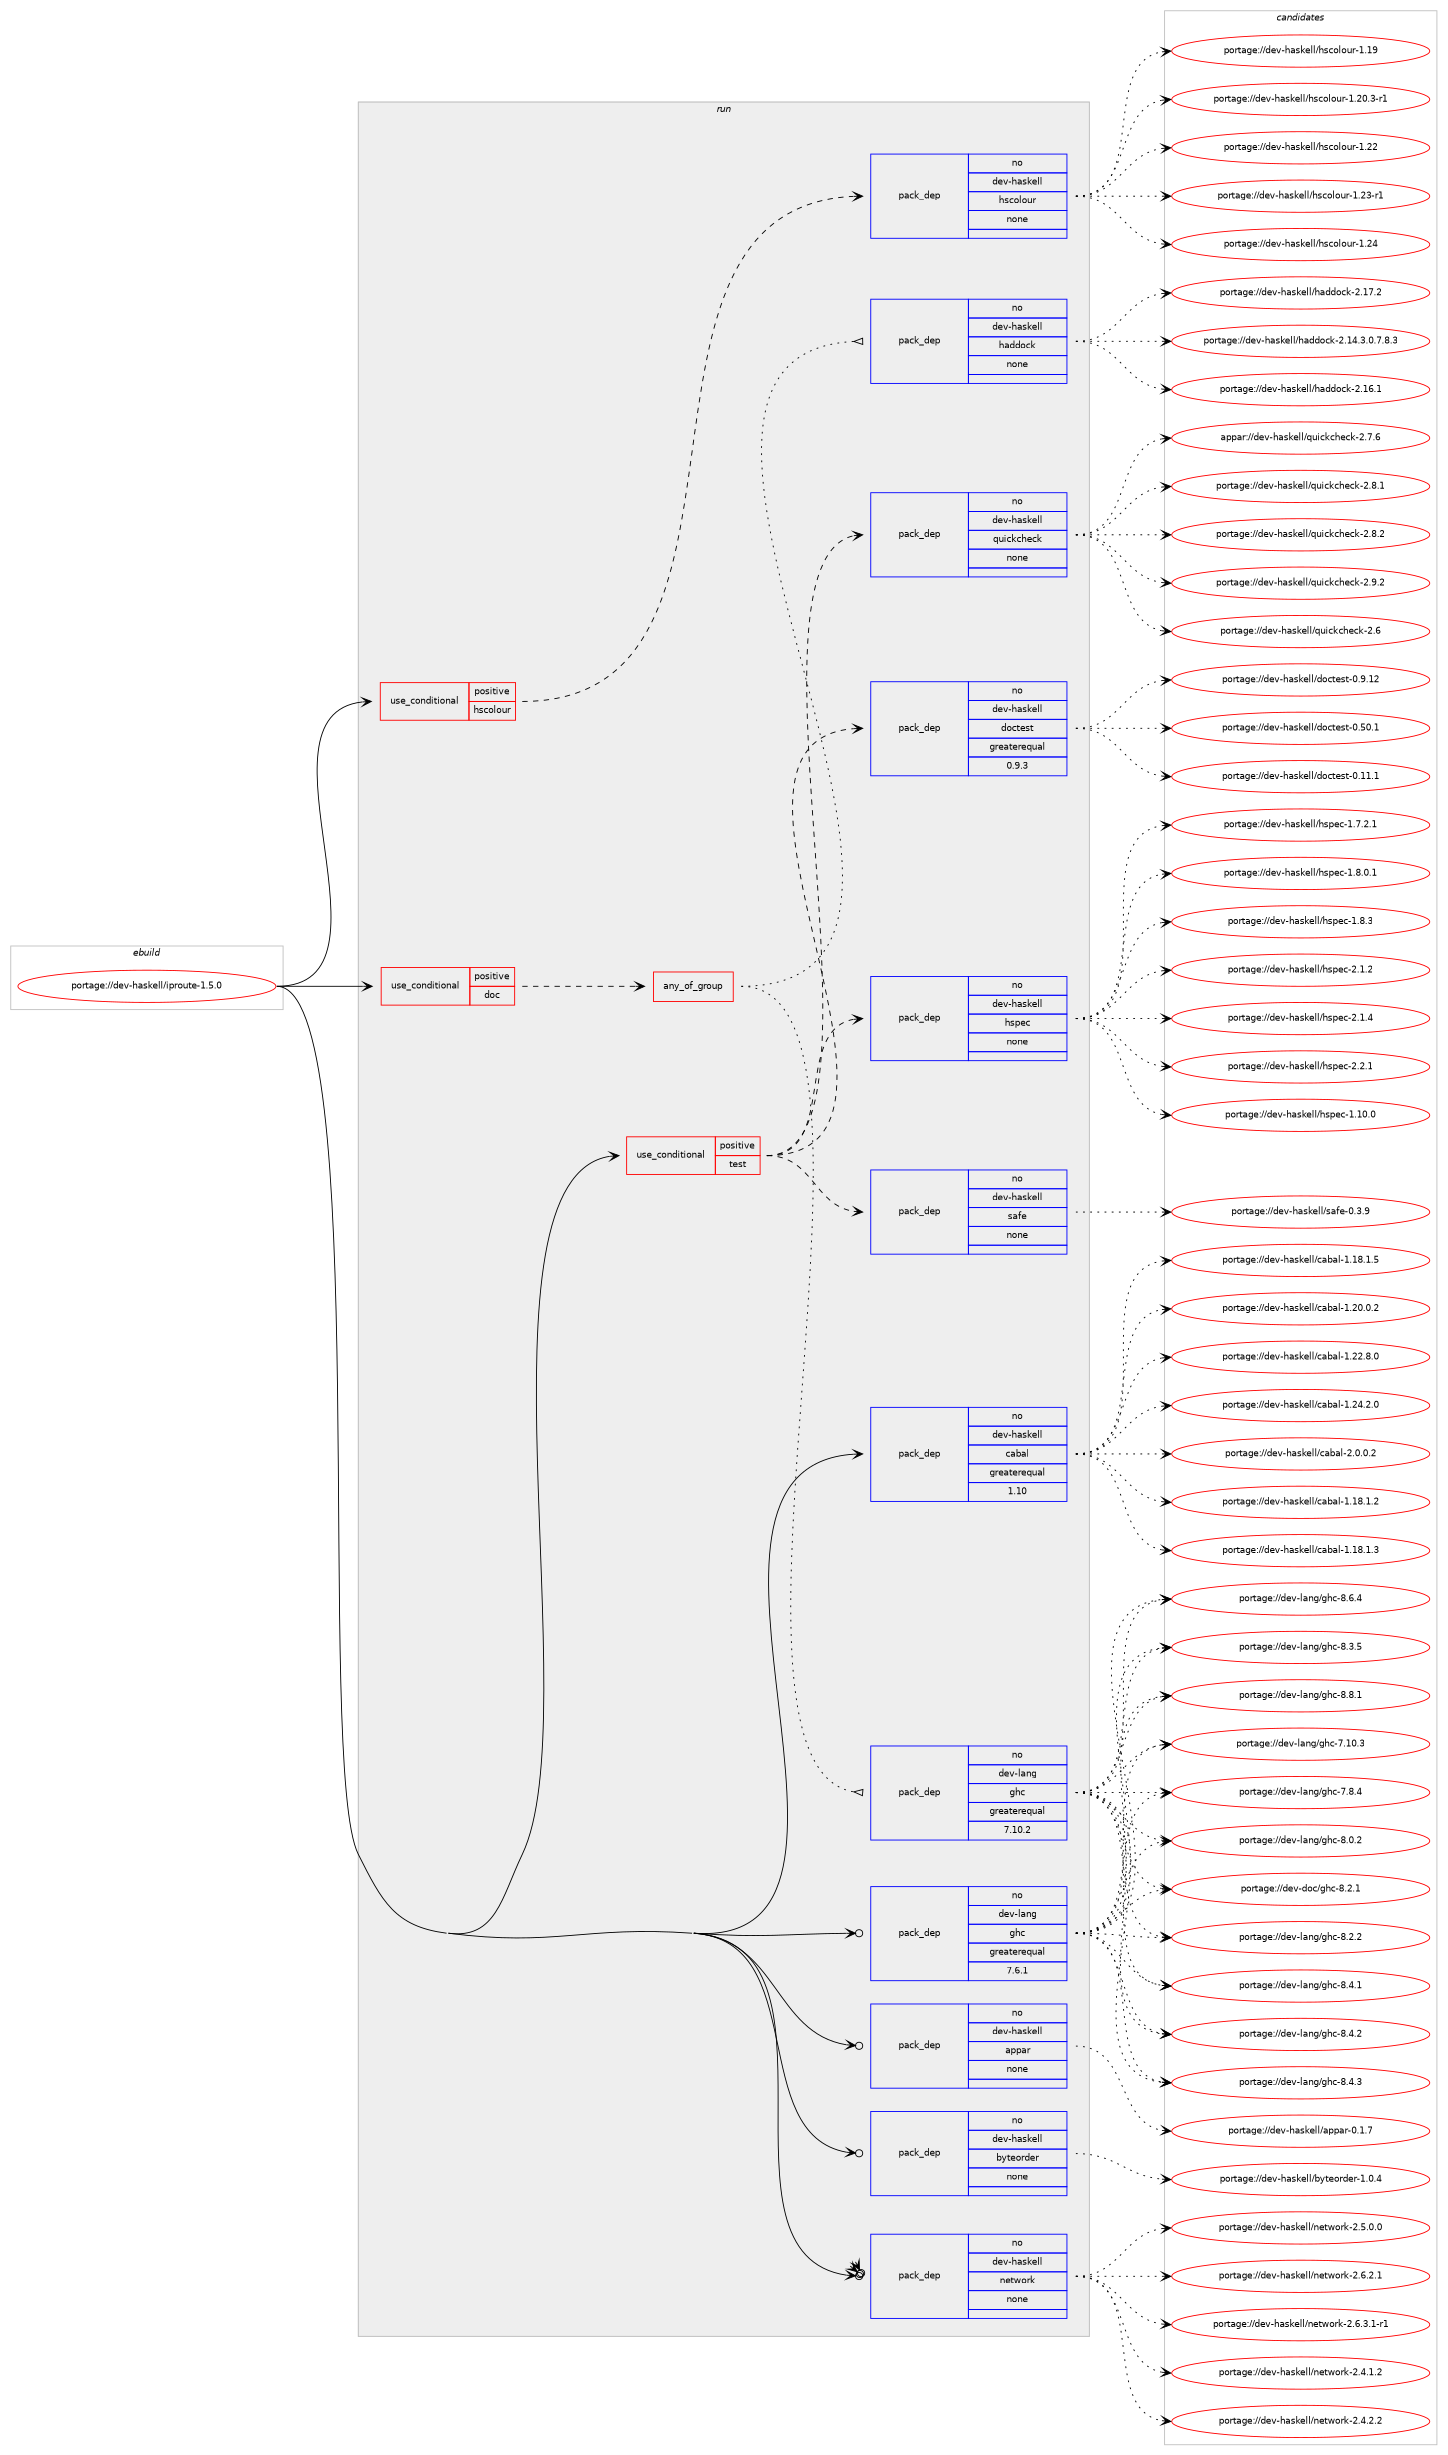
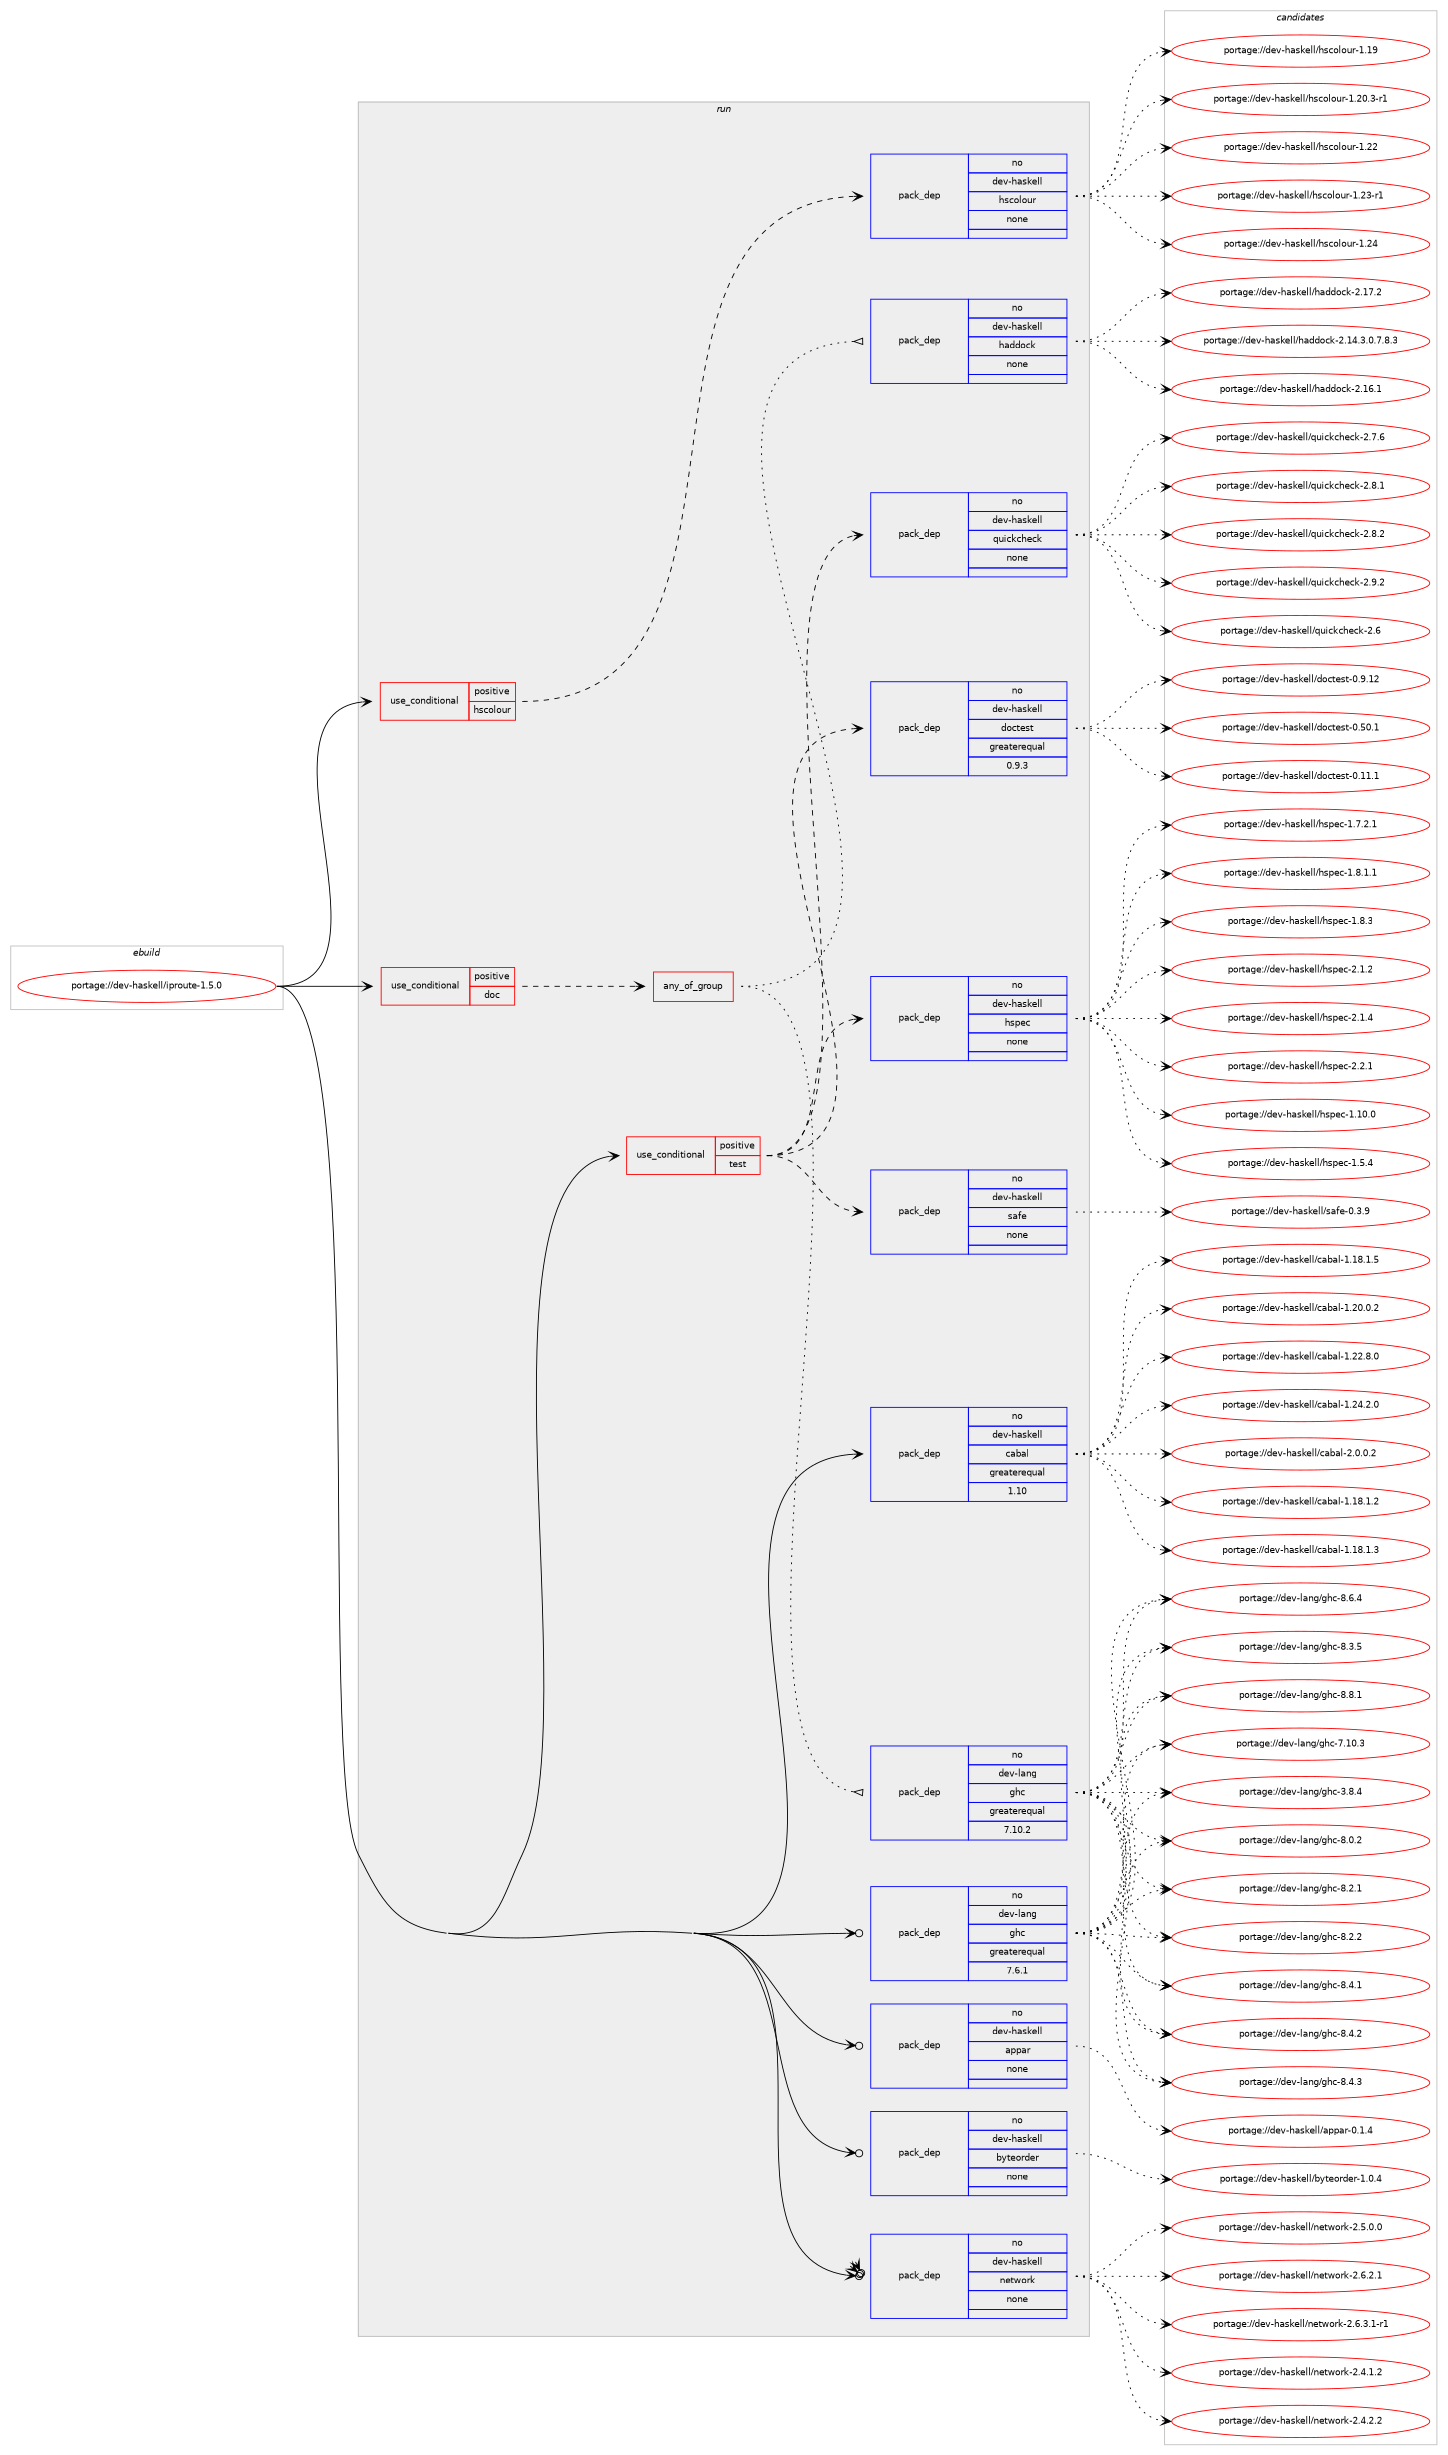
(1301, 438) -> (1301, 438)
(1301, 873) -> (1301, 873)
none -> (1301, 1164)
(1301, 1793) -> (1301, 1793)
(1301, 1889) -> (1301, 1889)
(1301, 2131) -> (1301, 2131)
